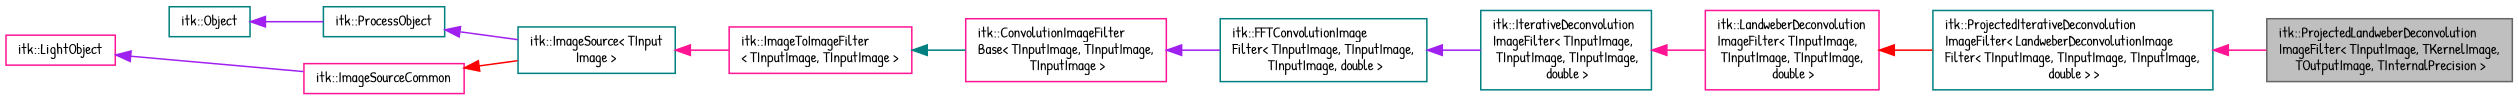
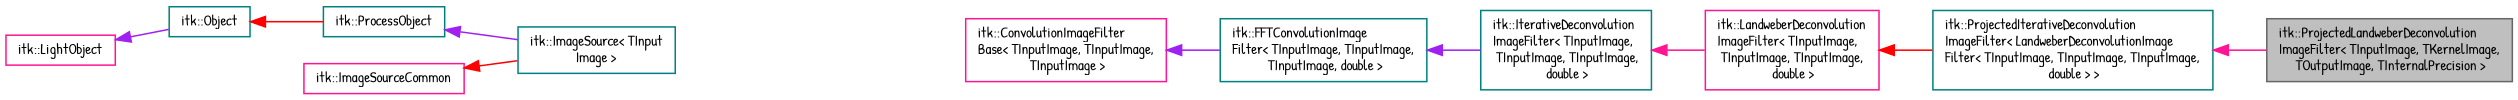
(295, 22) -> (295, 22)
(820, 50) -> none
(217, 64) -> (150, 33)
